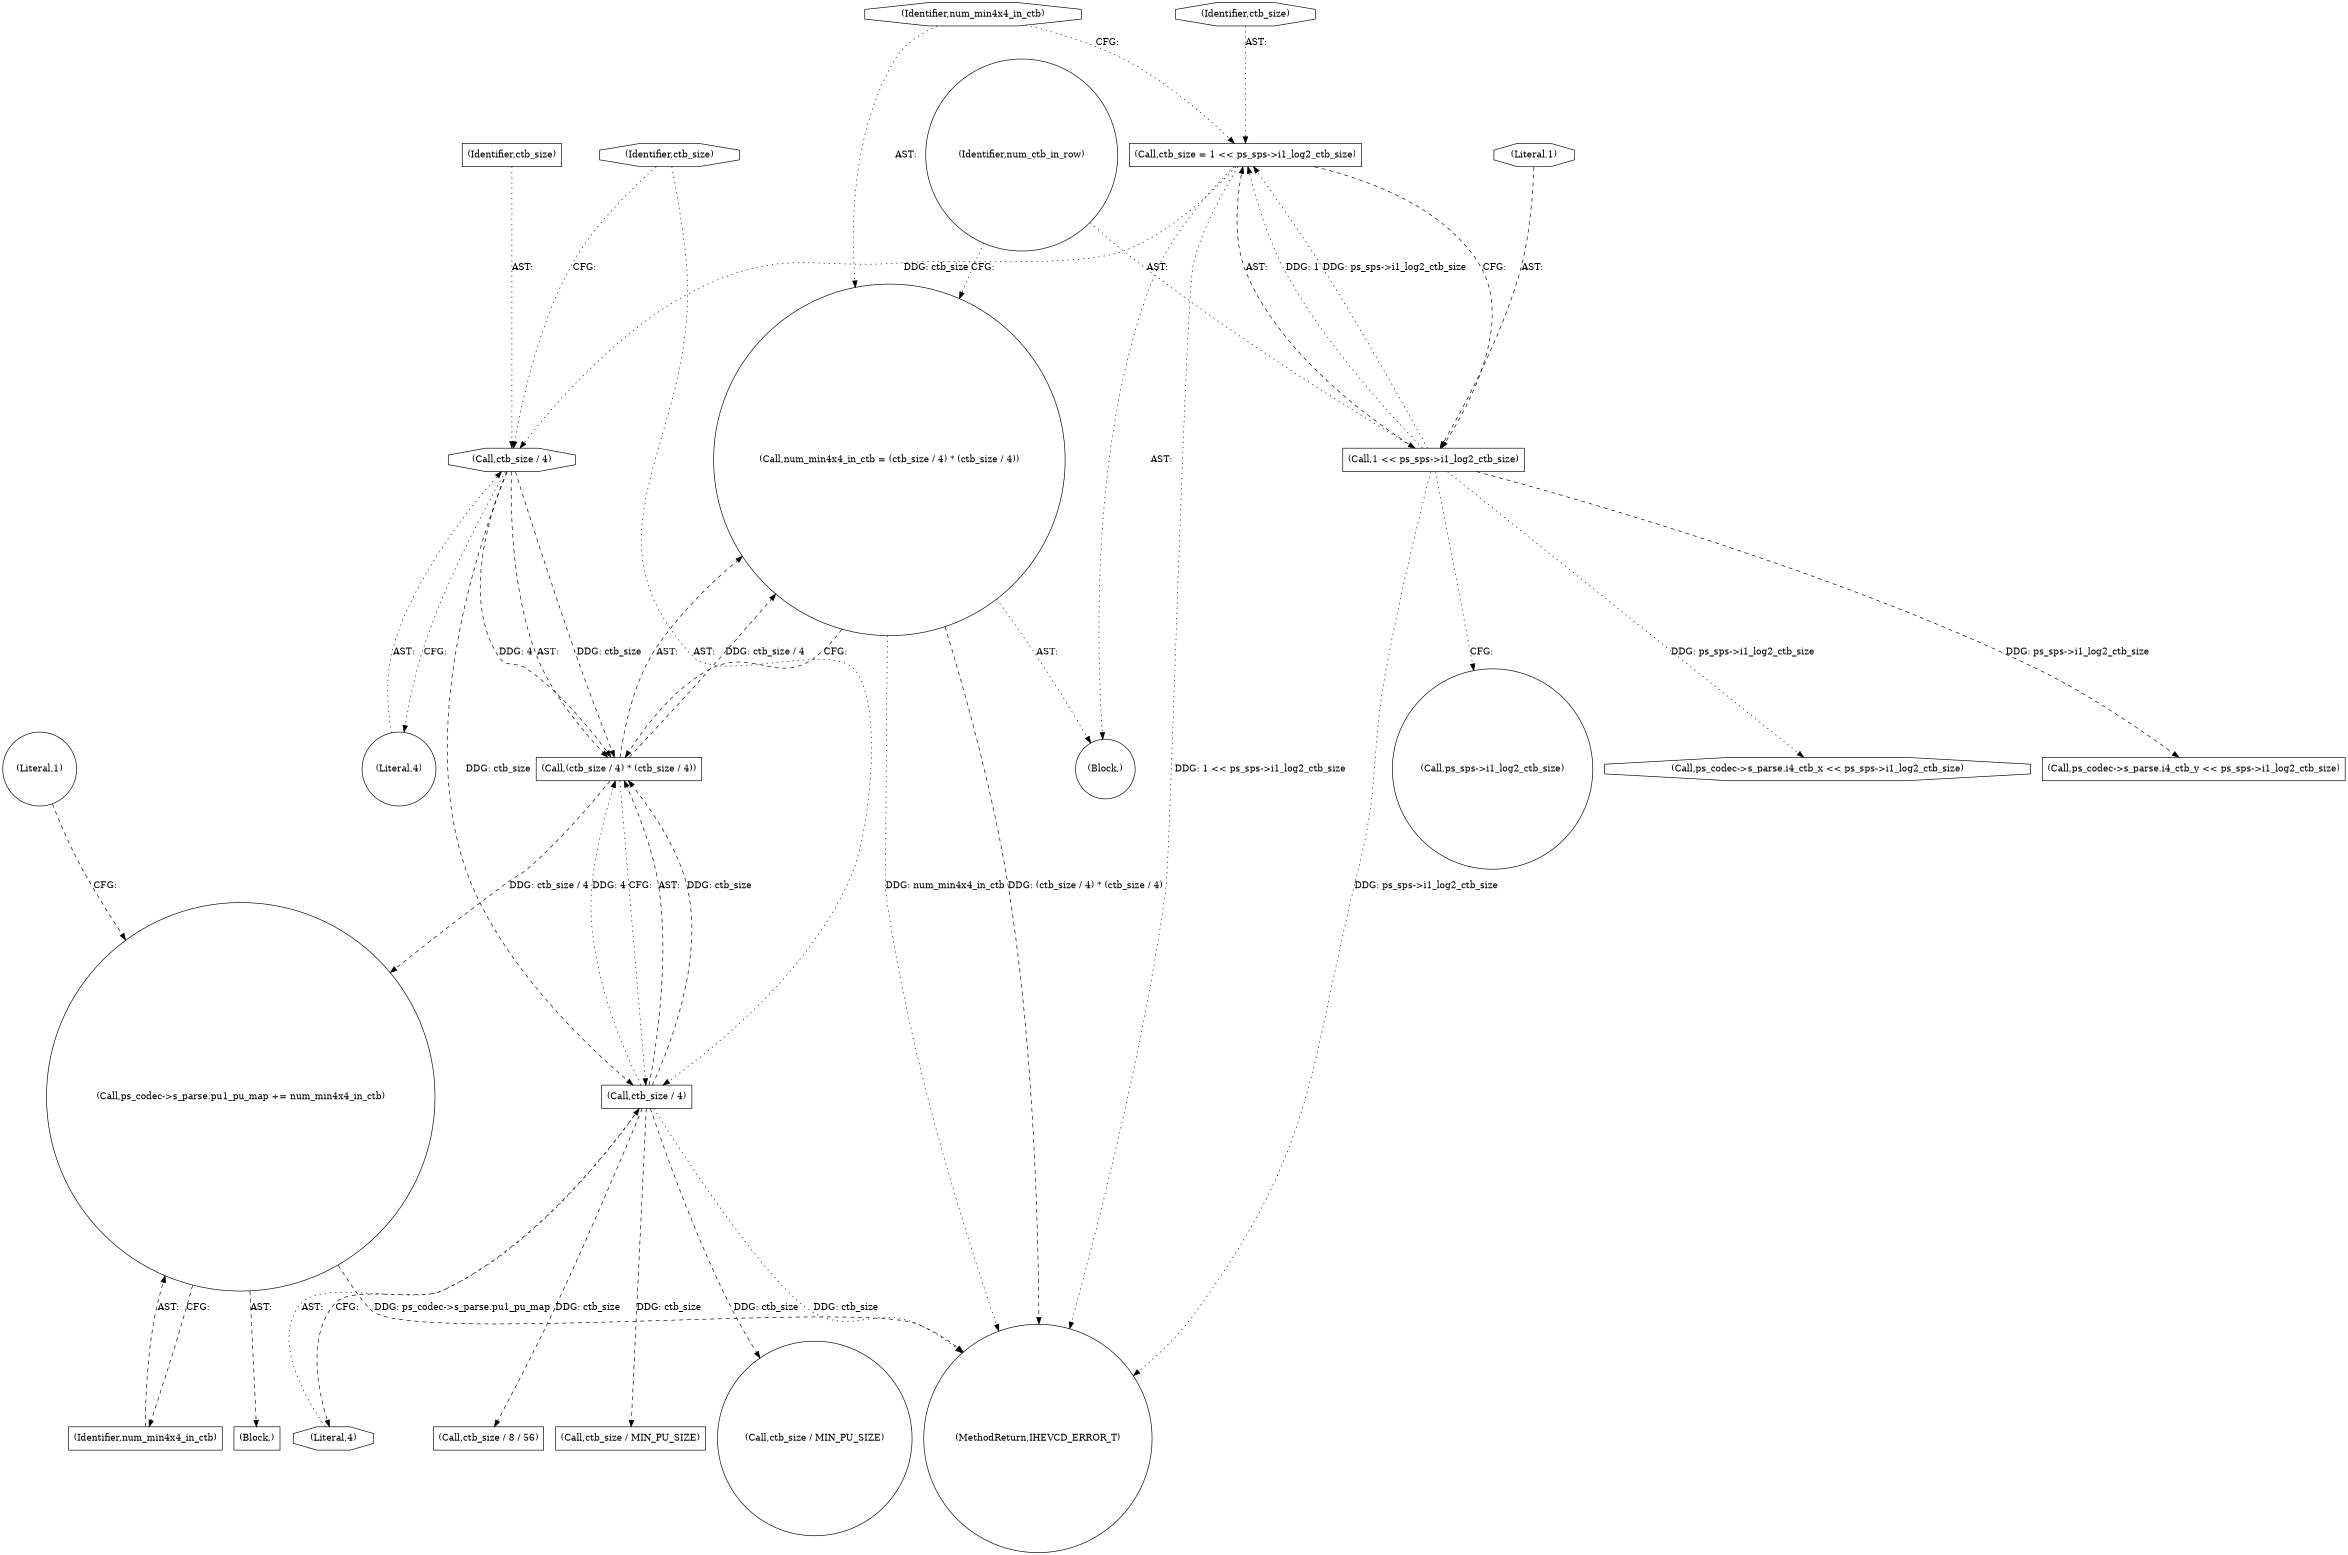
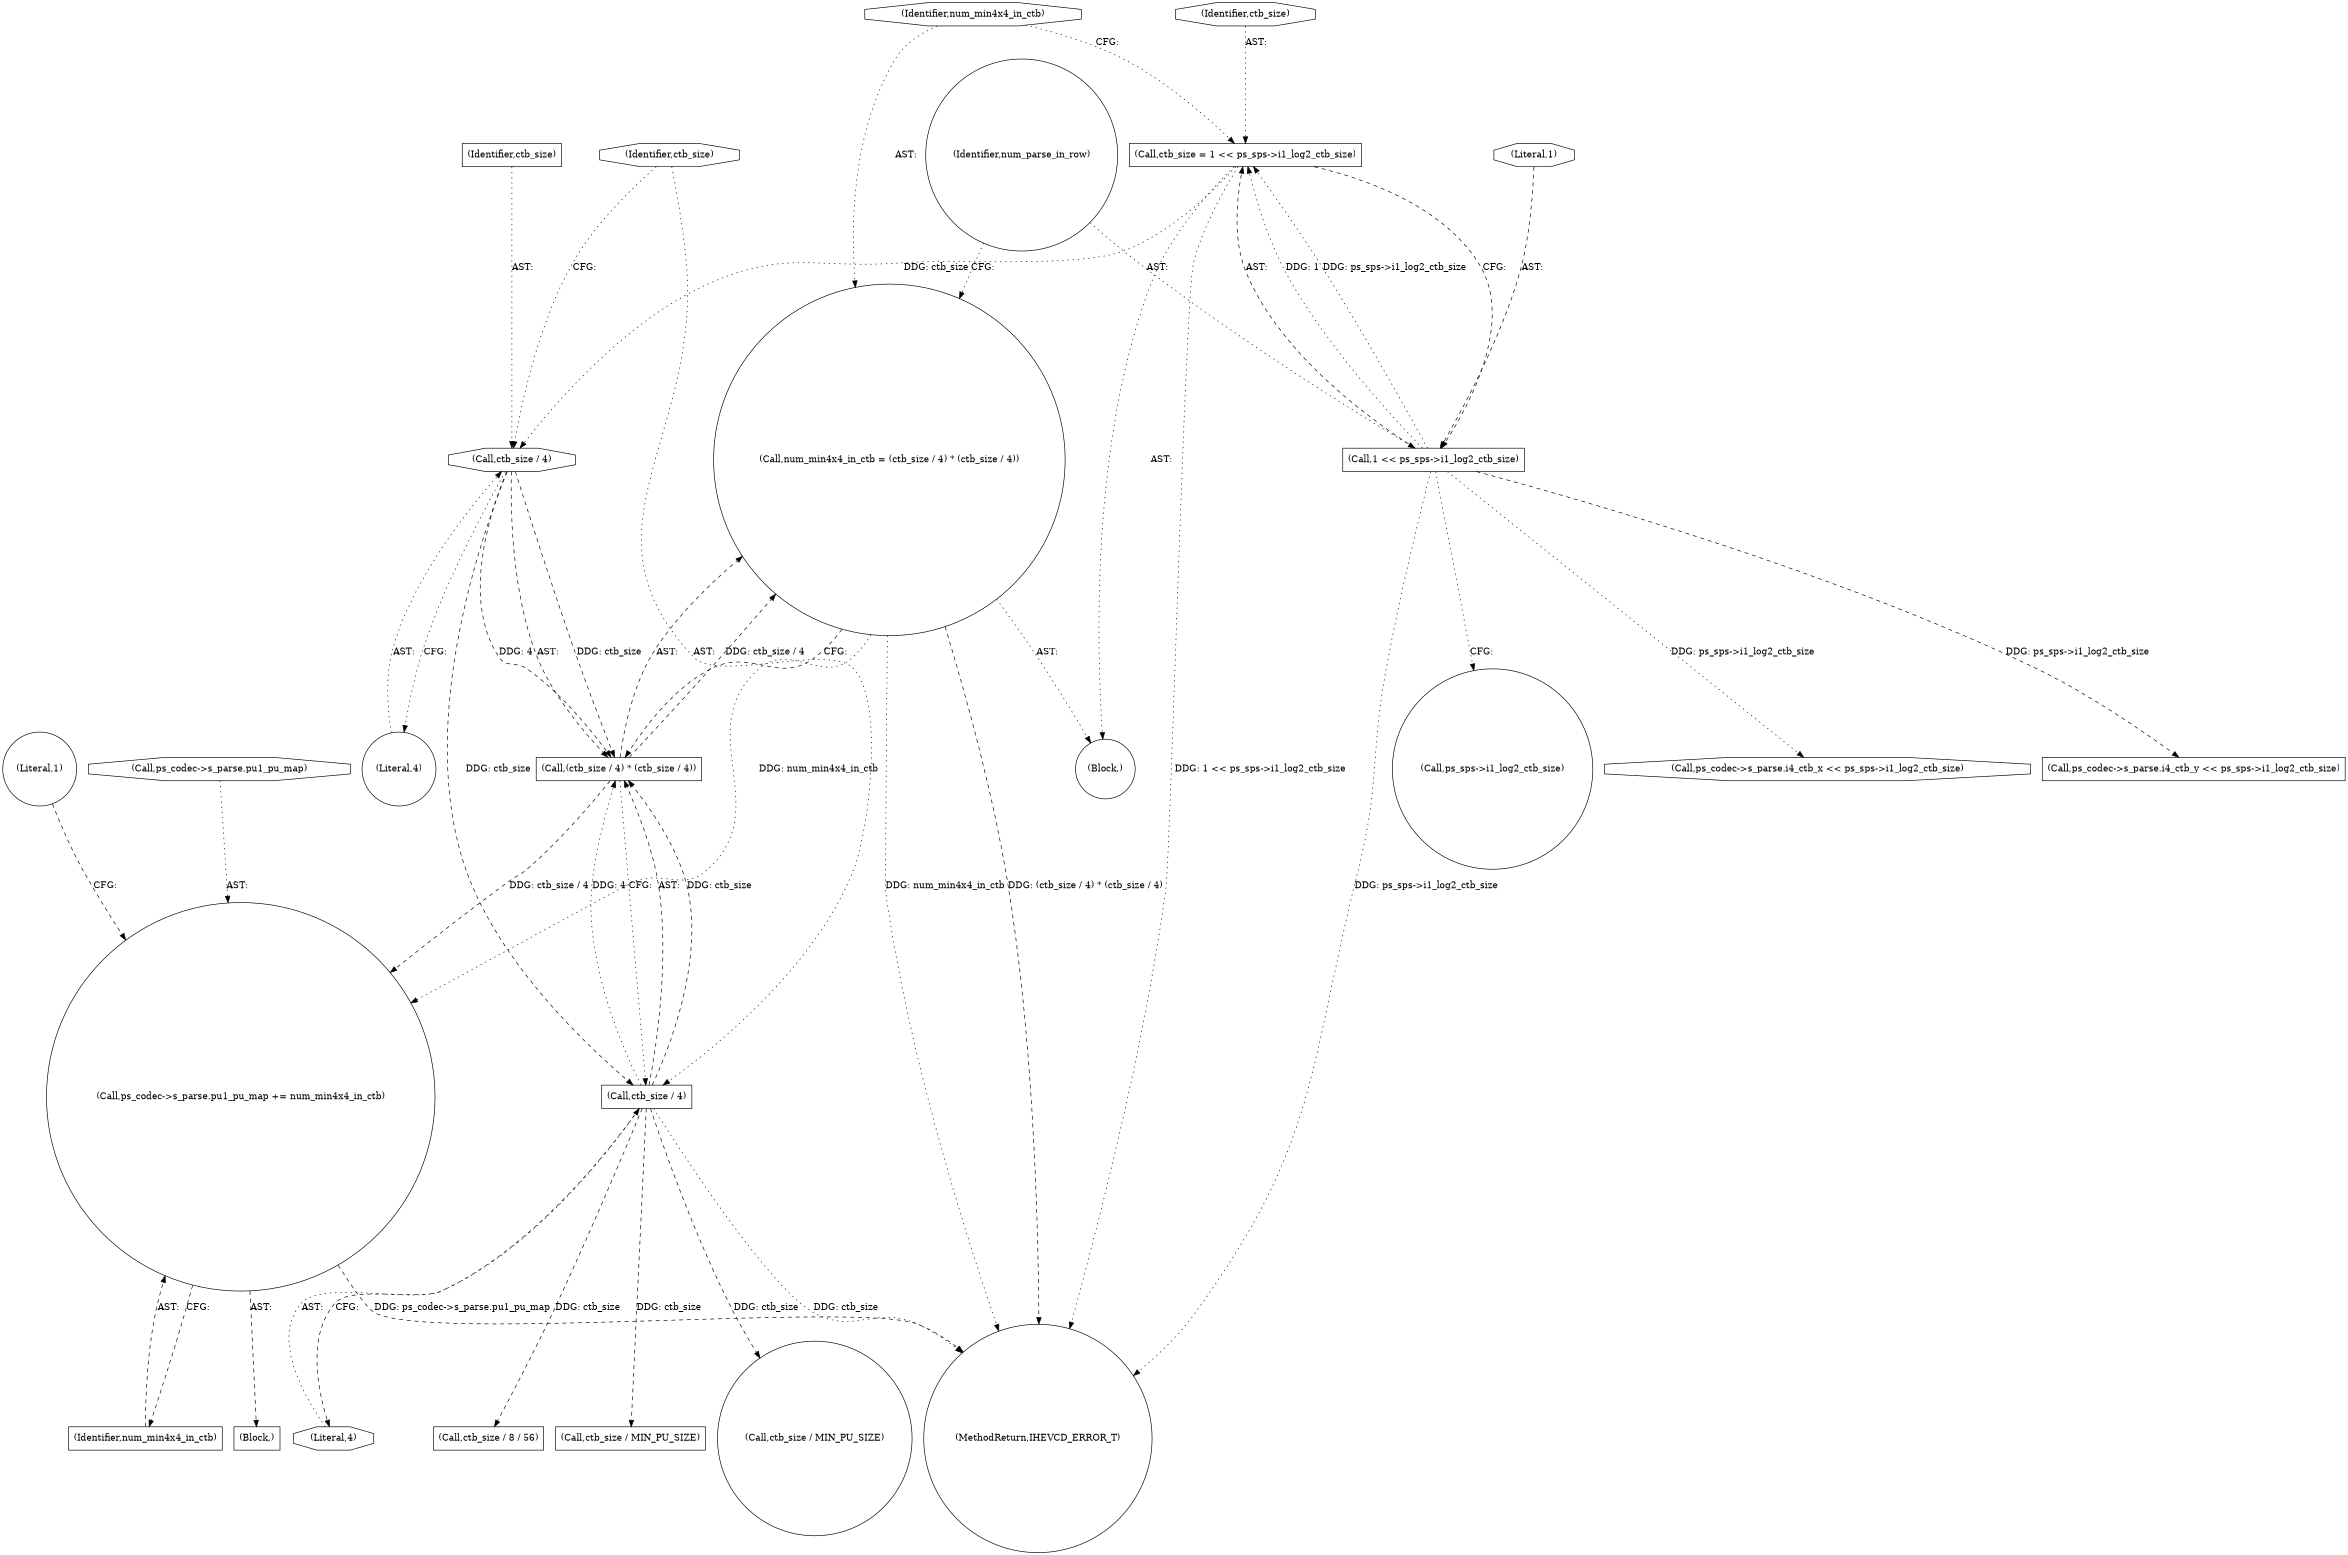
(1022, 155) -> (1022, 155)
none -> (219, 769)
none -> (714, 861)
